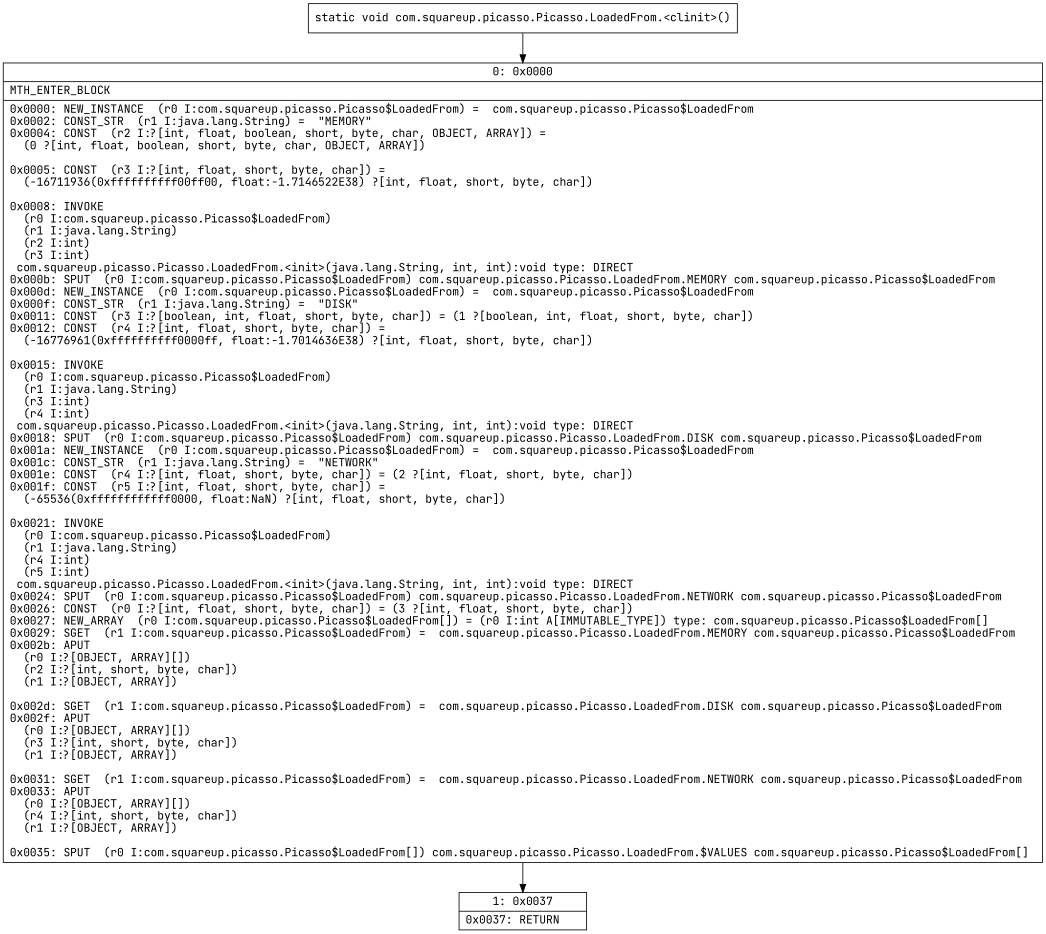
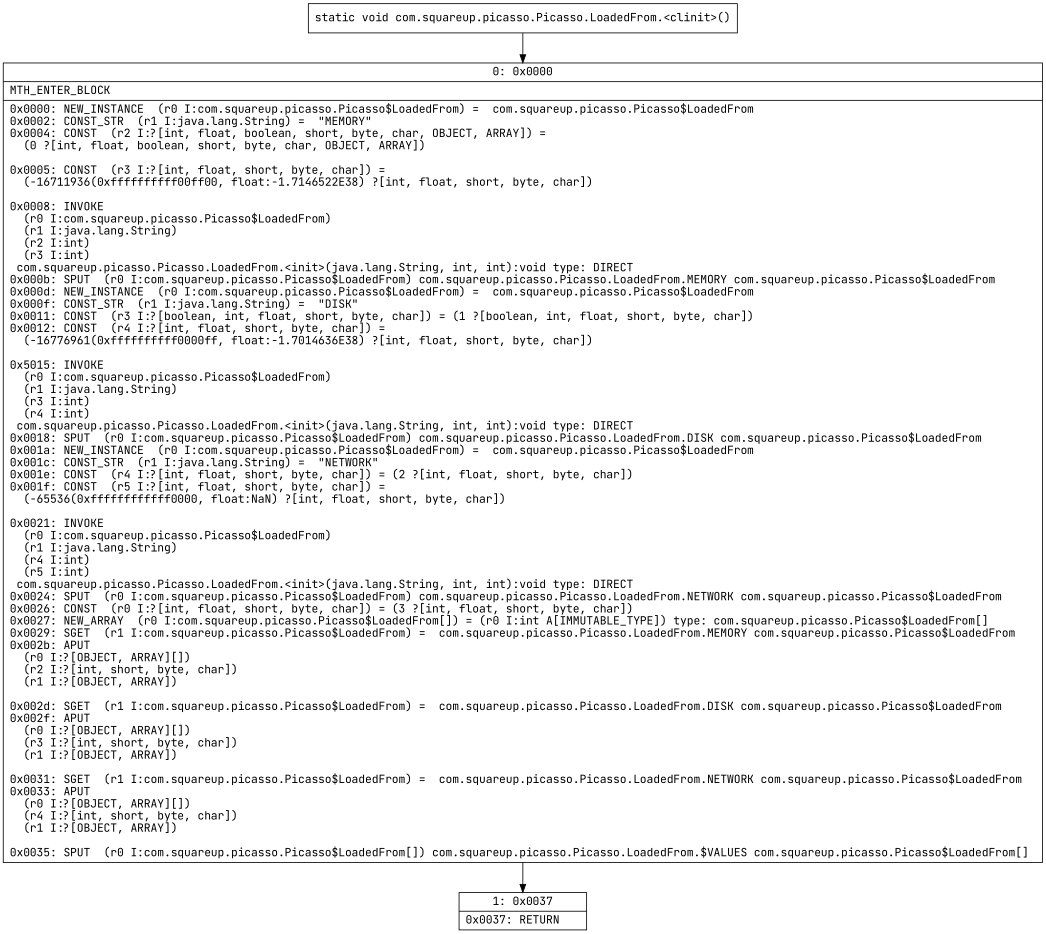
(64, 365) -> (64, 365)
